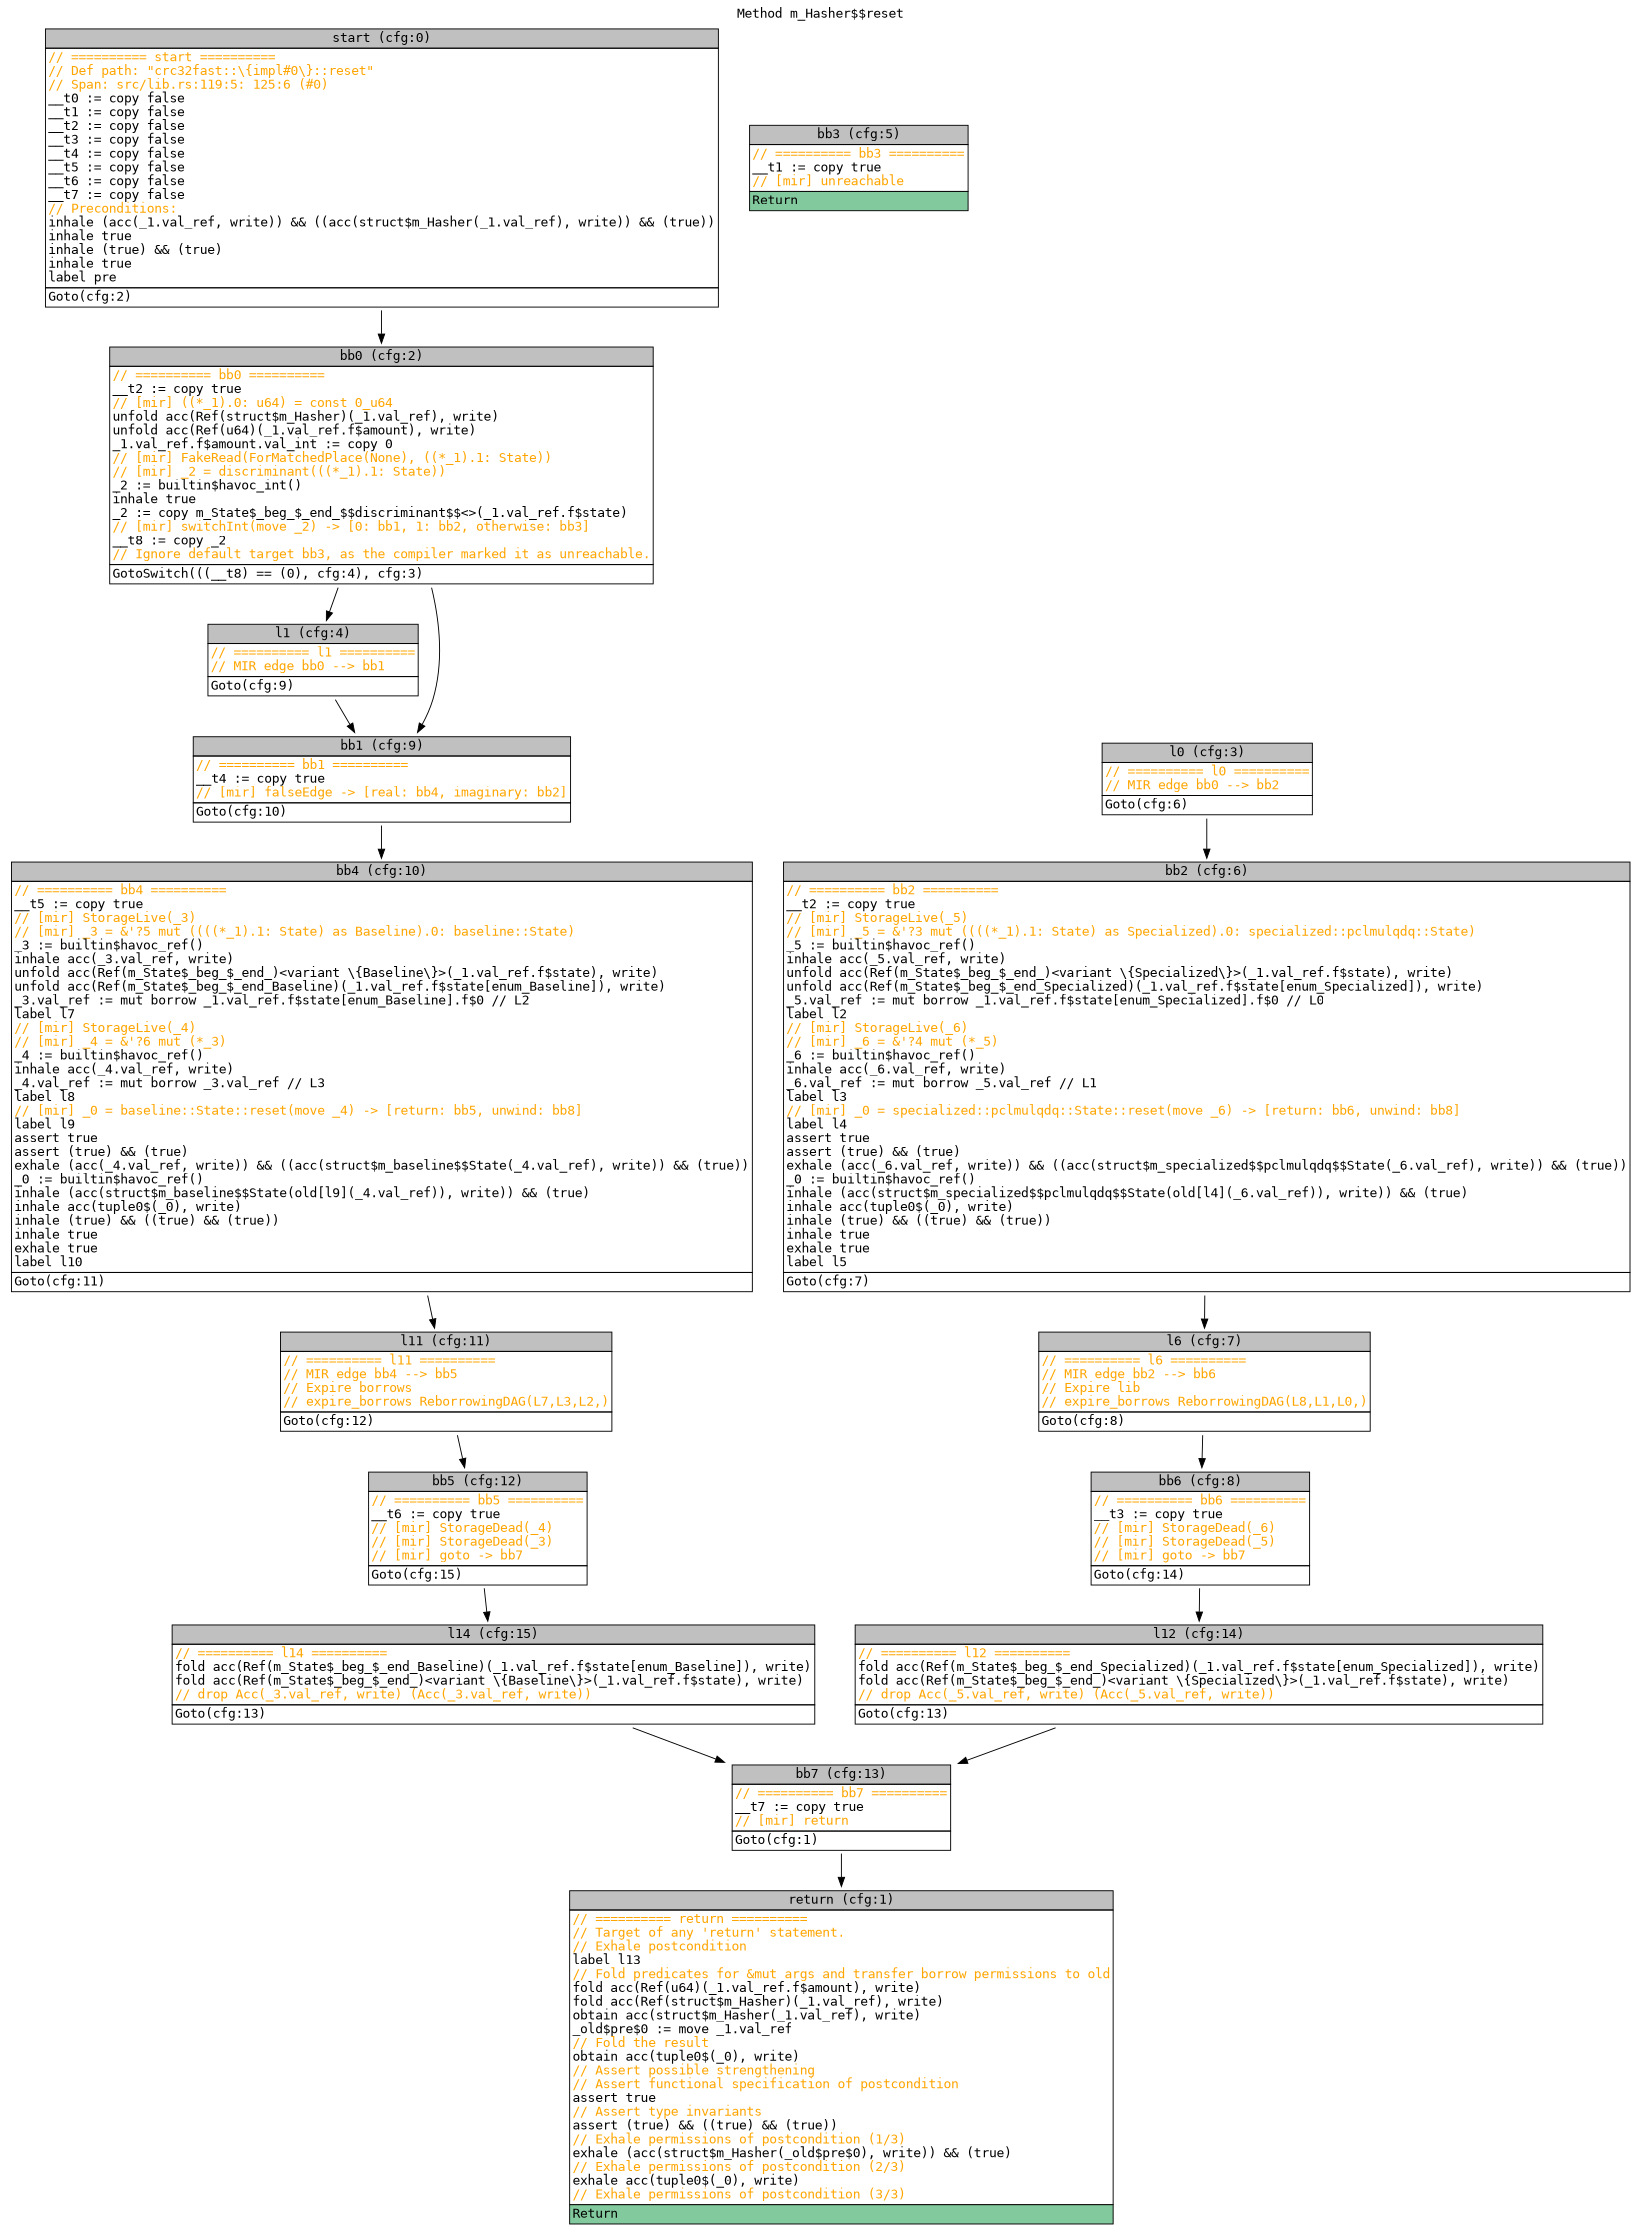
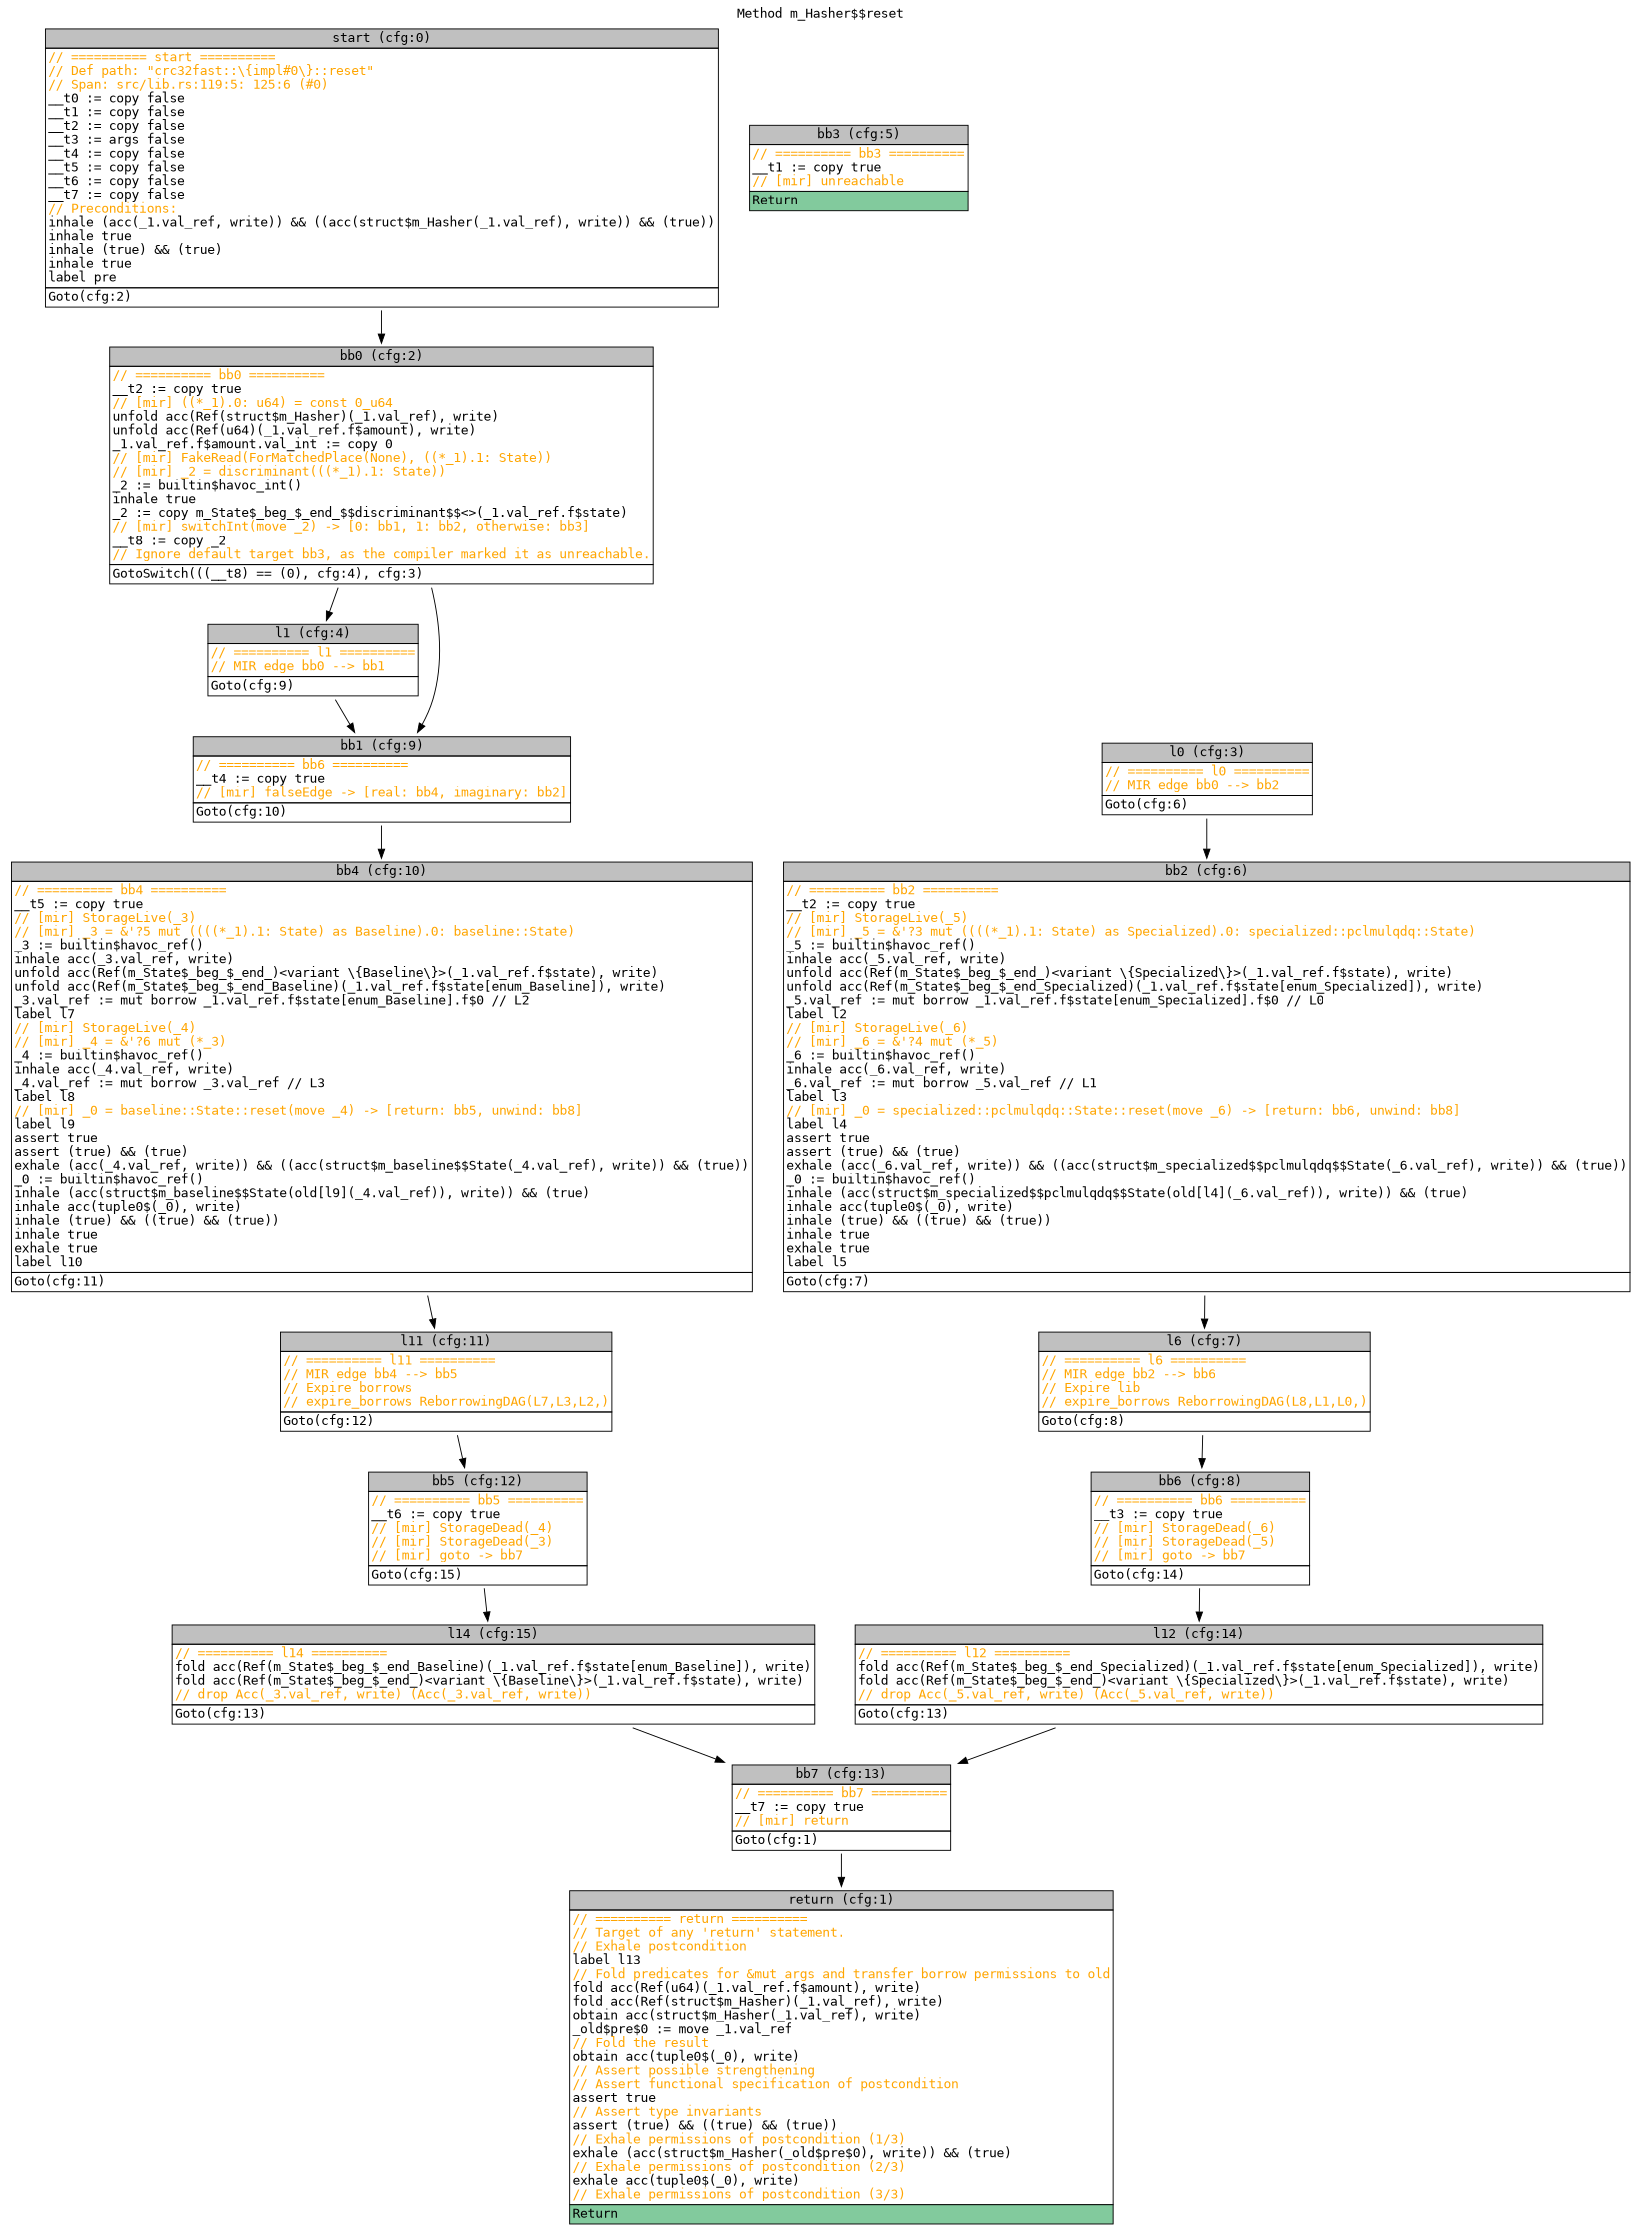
(117, 140) -> (117, 140)
(302, 765) -> (302, 765)
